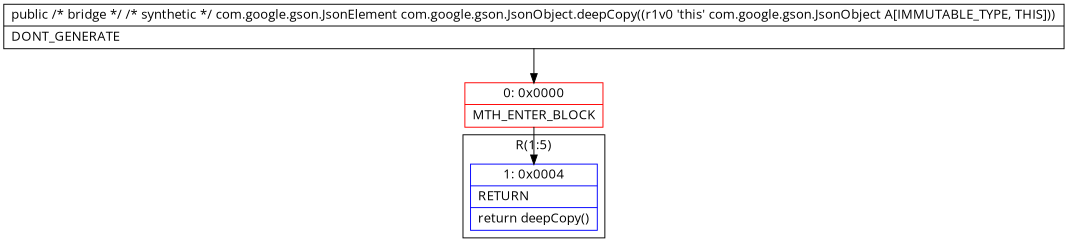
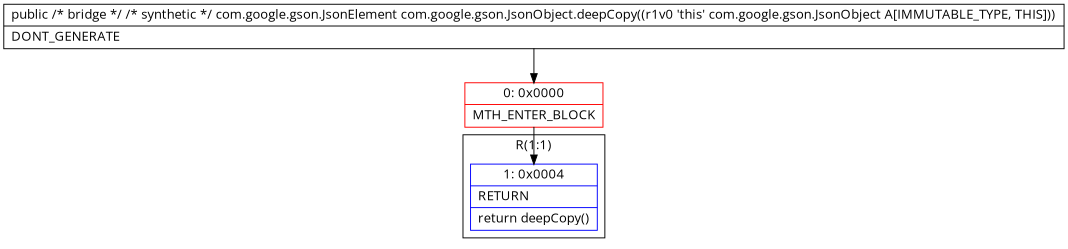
(534, 146) -> (534, 146)
